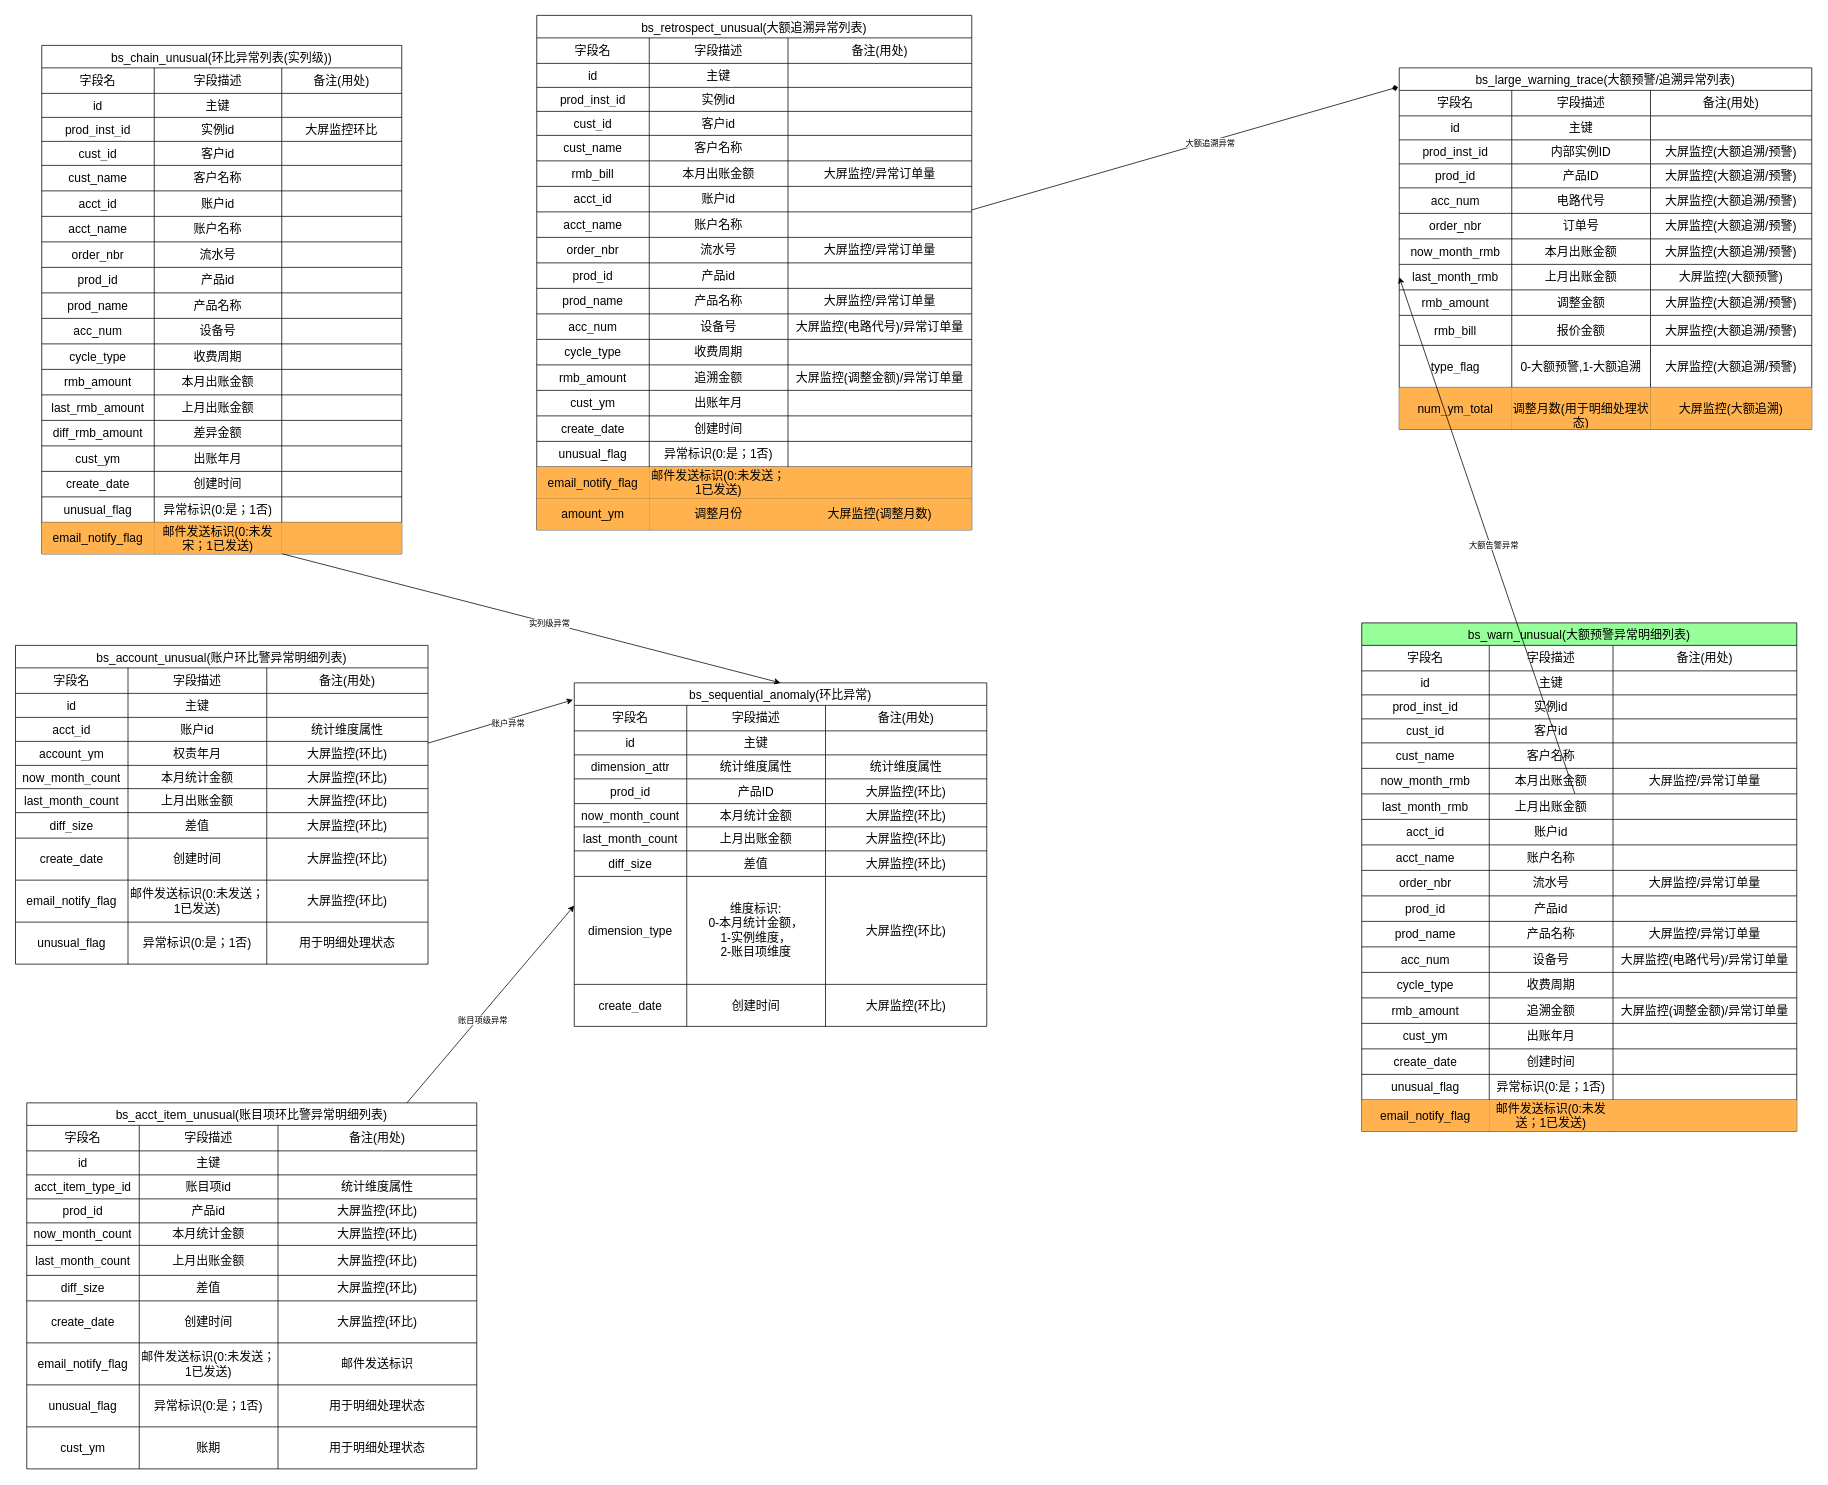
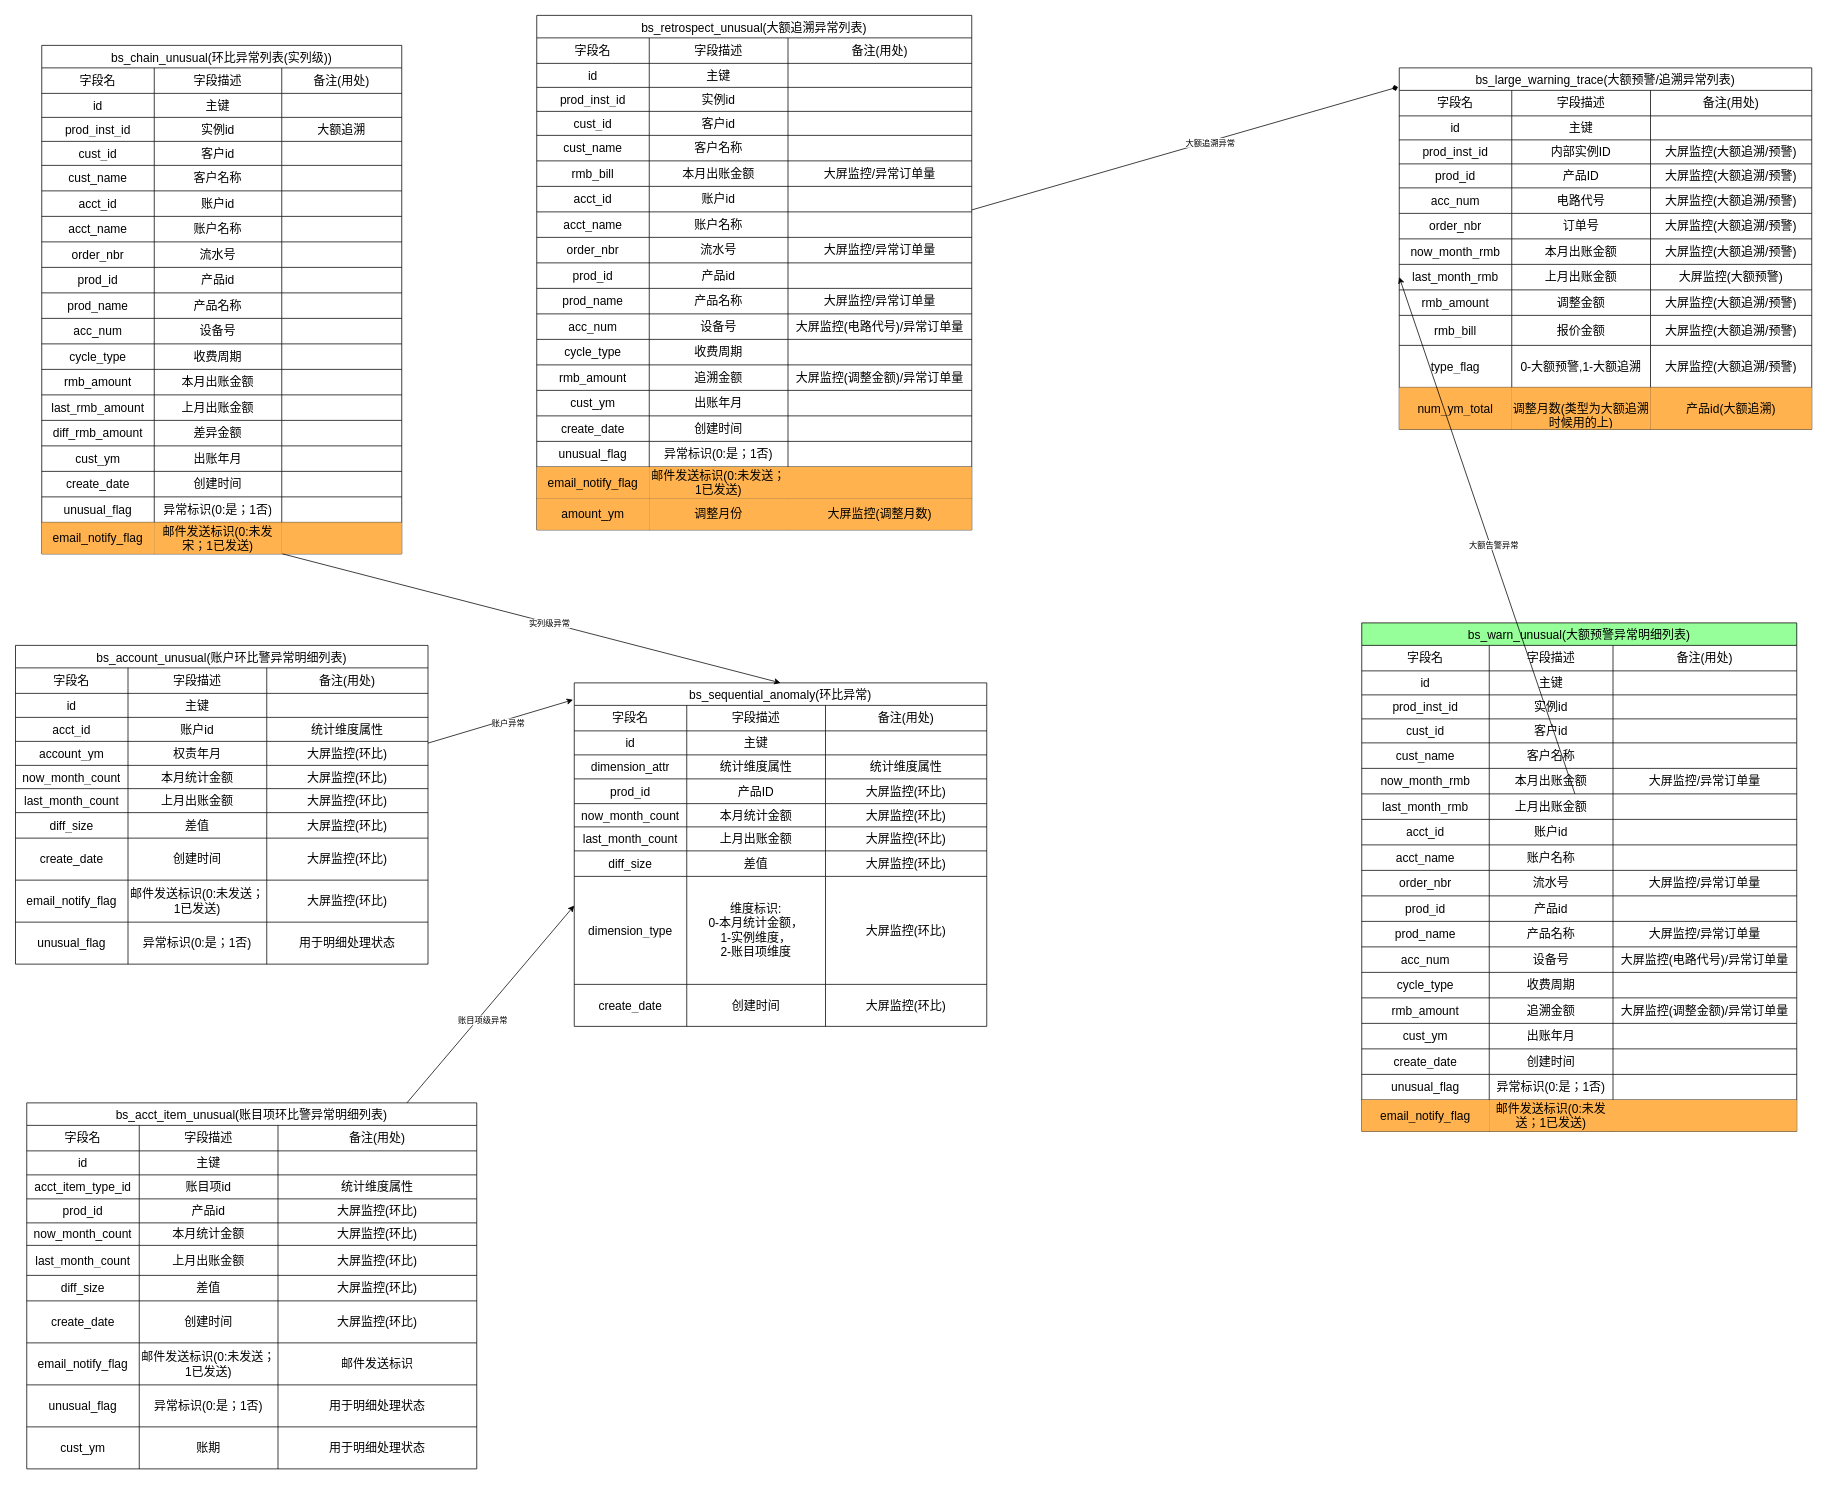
(342, 129) -> (342, 129)
(1581, 408) -> (1581, 408)
(1731, 408) -> (1731, 408)
